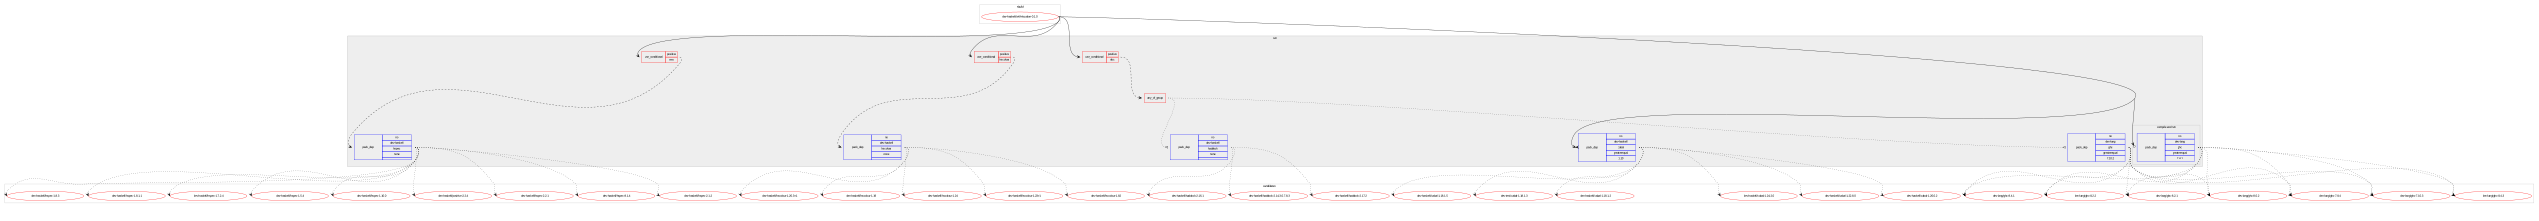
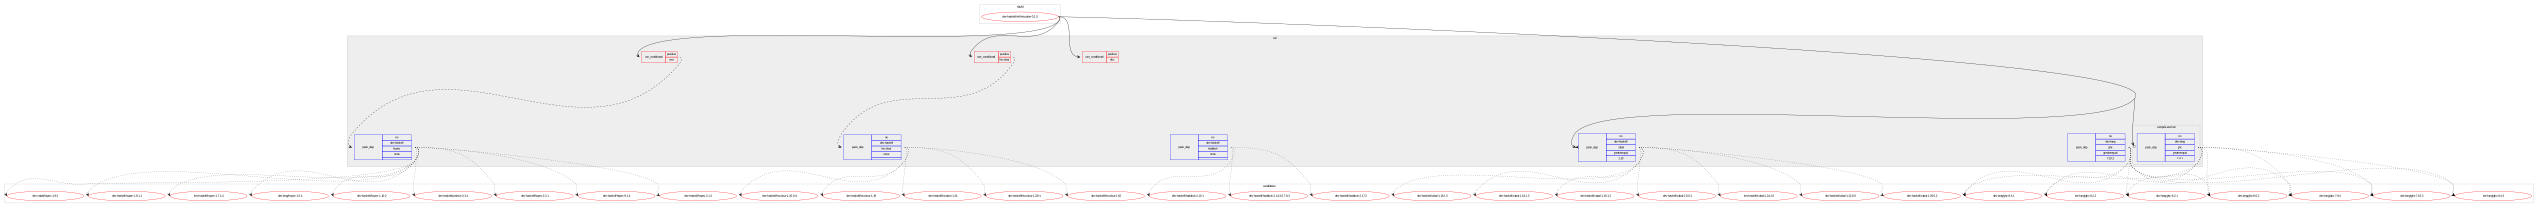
(1155, 98) -> none
(45, 196) -> (45, 196)
(290, 196) -> (290, 196)
(943, 196) -> (943, 196)
(1514, 196) -> (1514, 196)
none -> (1677, 196)
